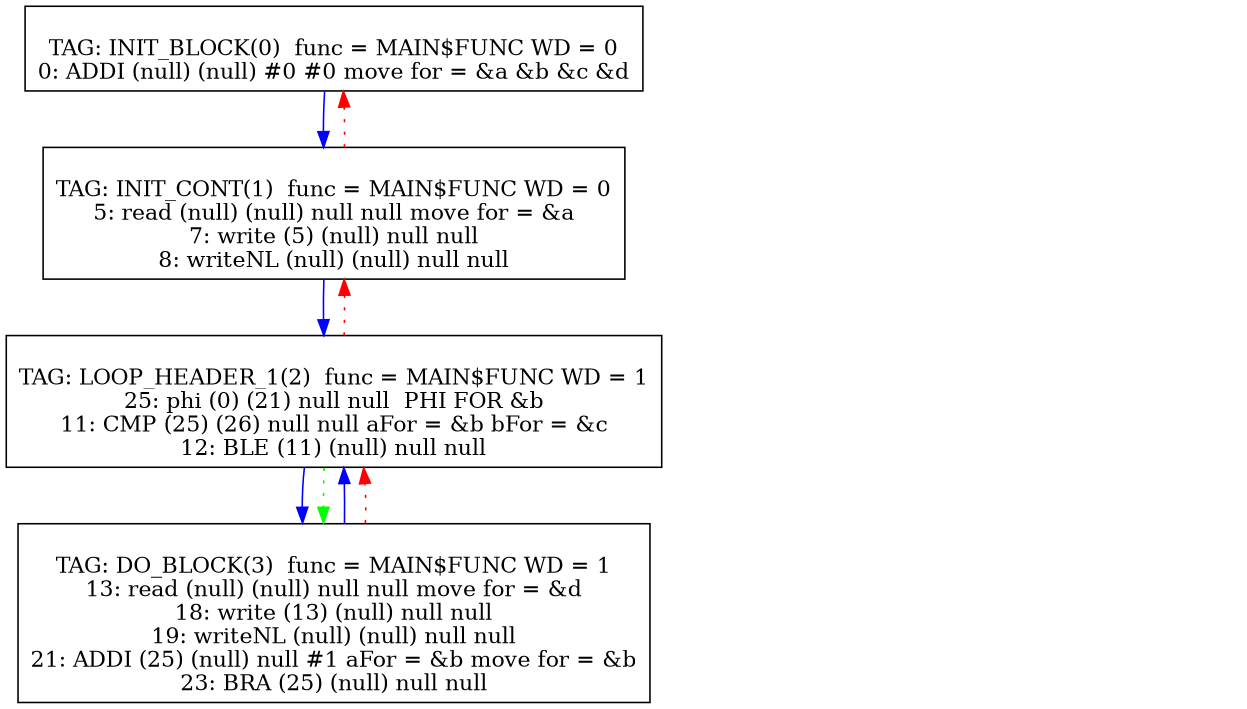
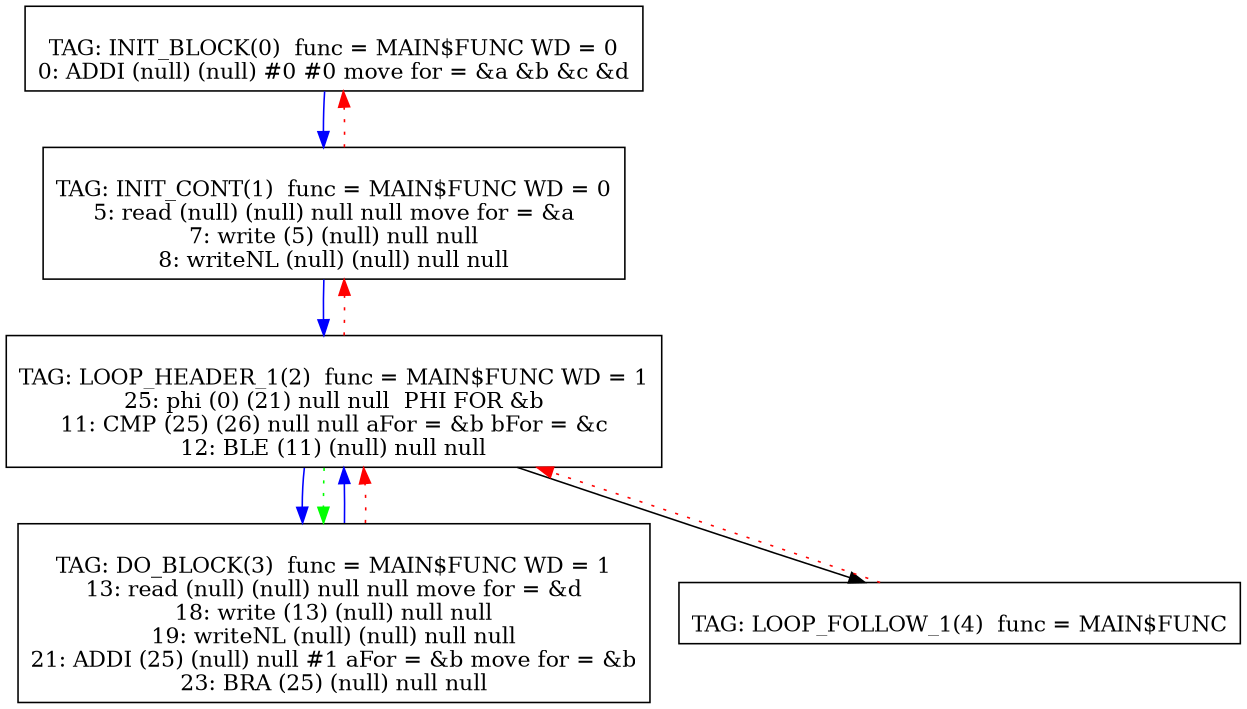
none -> (960, 613)
